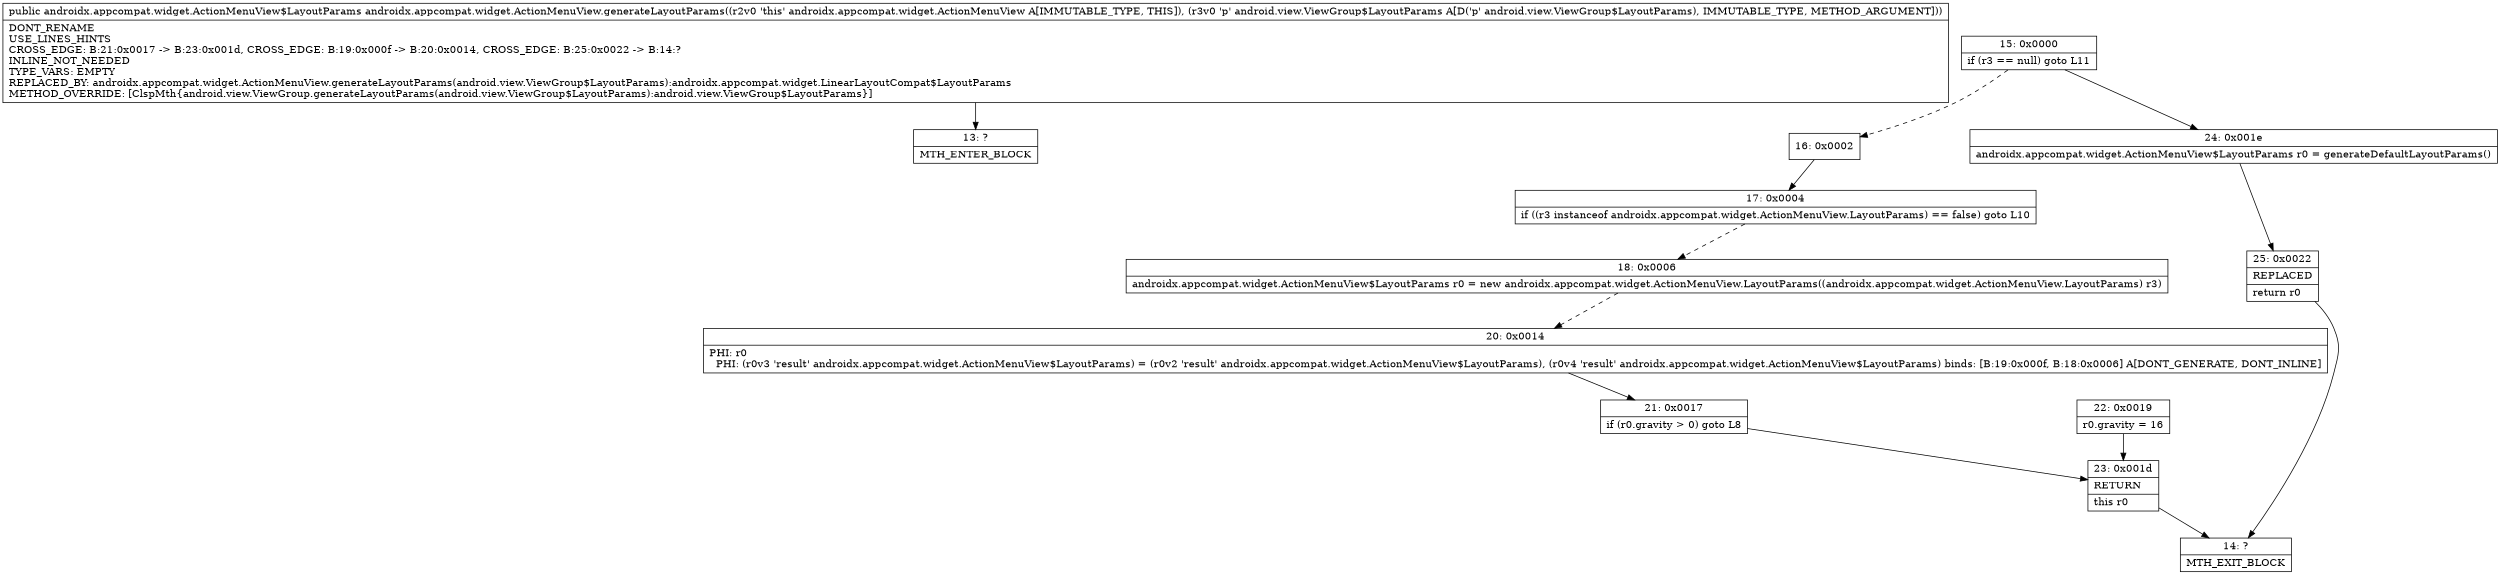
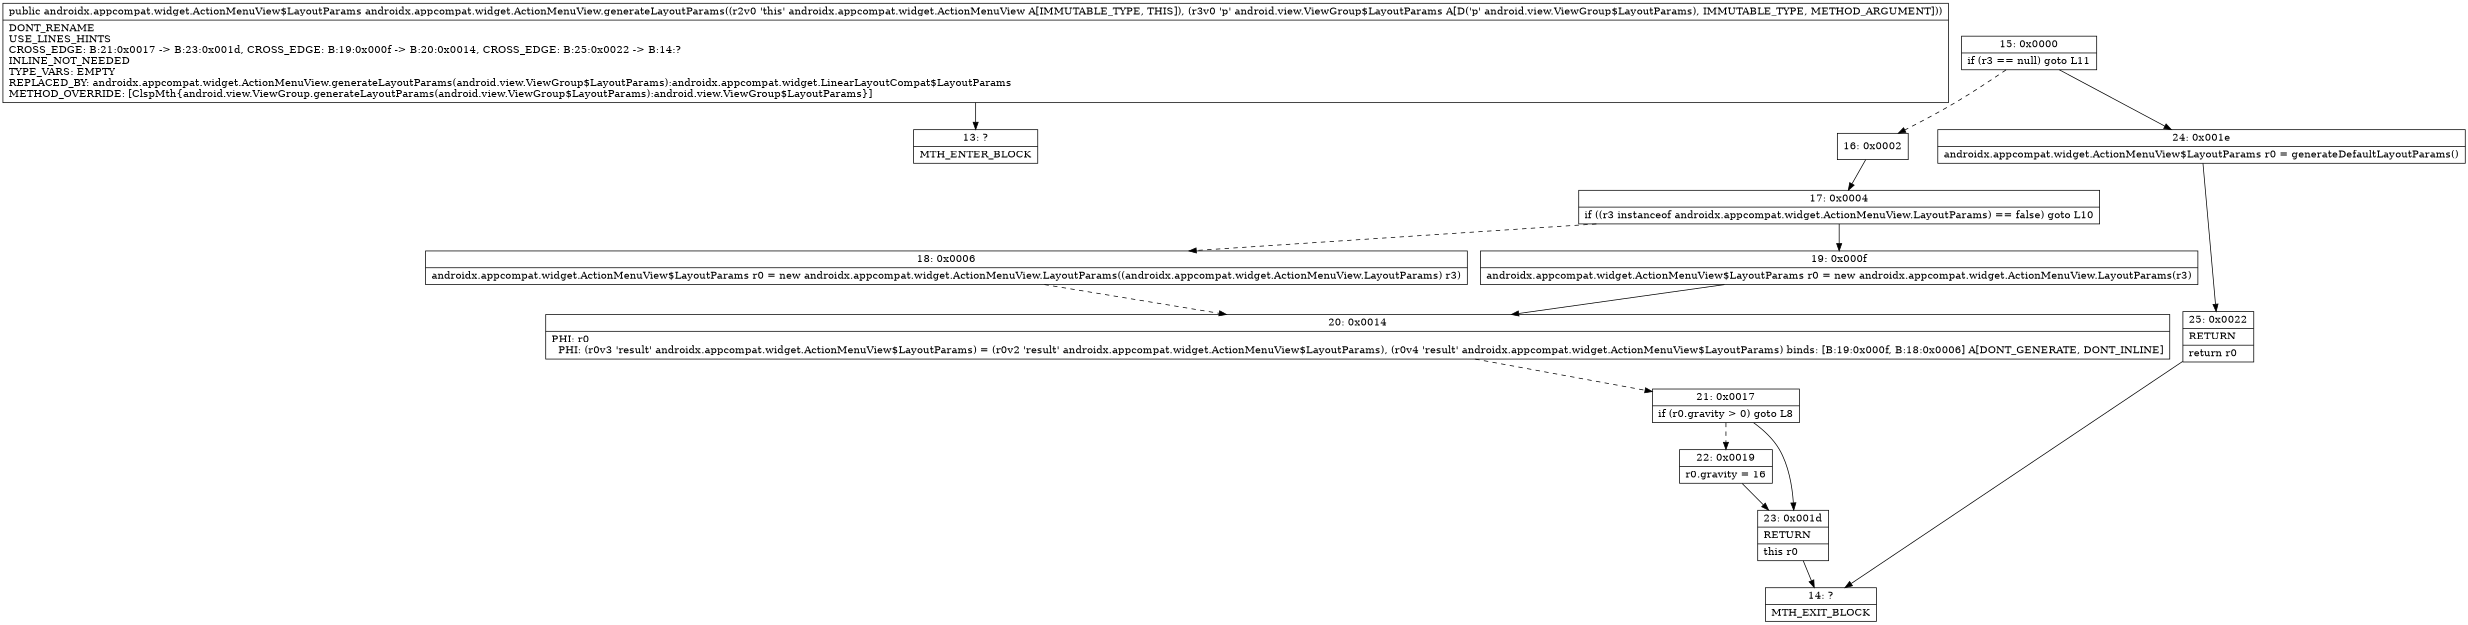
none -> (1839, 268)
(2283, 276) -> (2212, 336)
(1598, 385) -> (1560, 375)
none -> (1726, 432)
